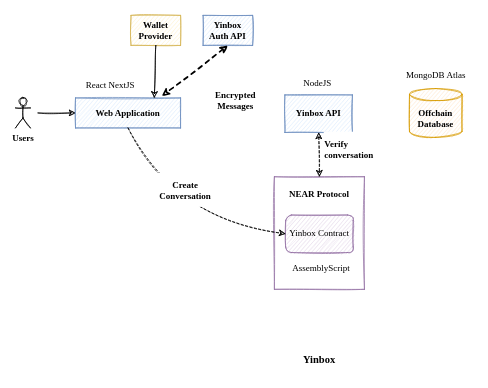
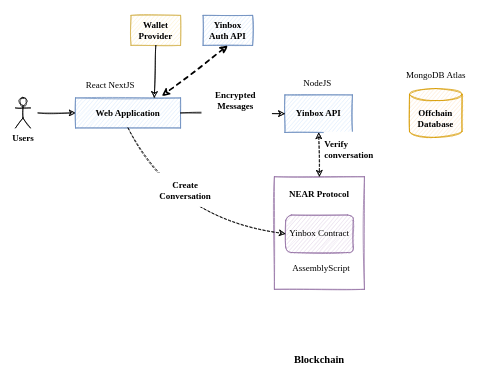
none -> (191, 113)
(319, 360) -> (319, 360)
